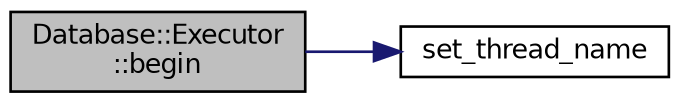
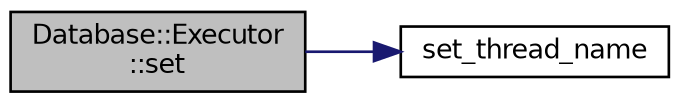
(158, 52) -> (158, 52)
